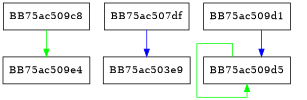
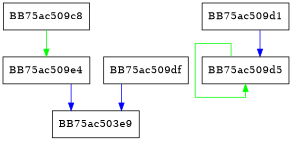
(147, 16) -> (146, 70)
none -> (71, 93)
